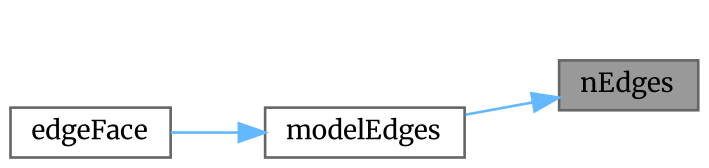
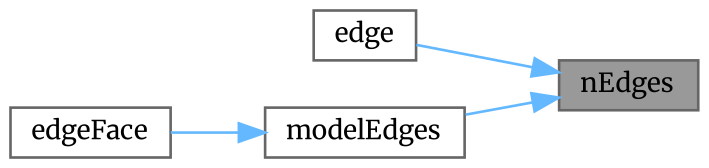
none -> (365, 35)
